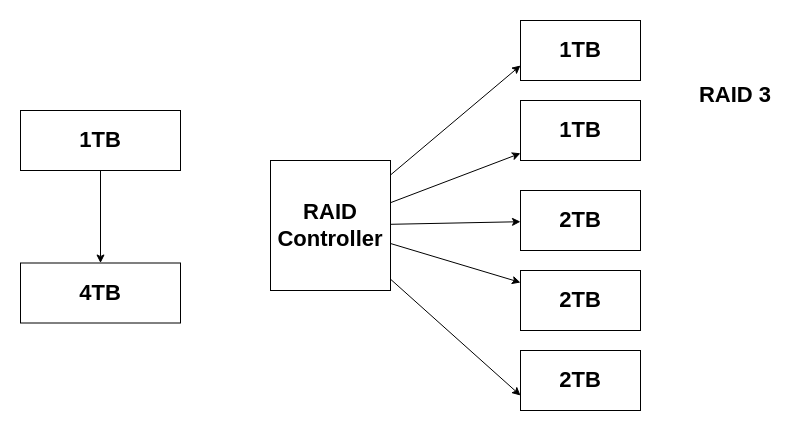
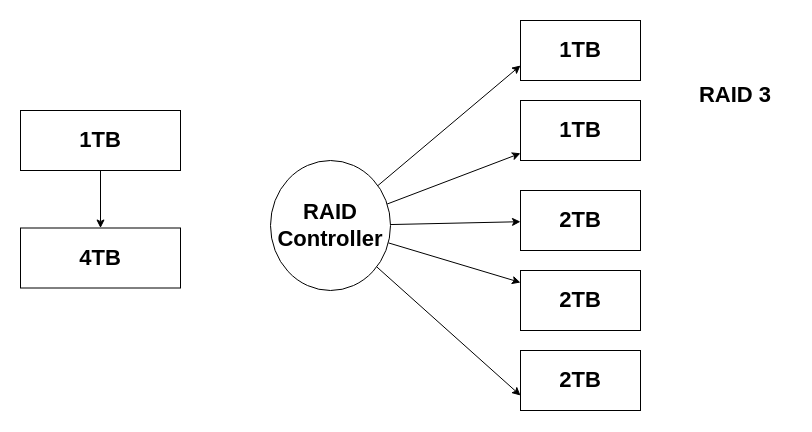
(331, 226) -> (331, 226)
(101, 293) -> (101, 258)
